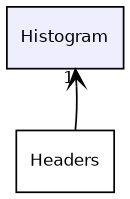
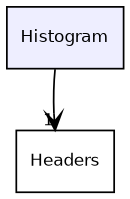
(77, 108) -> (54, 91)
